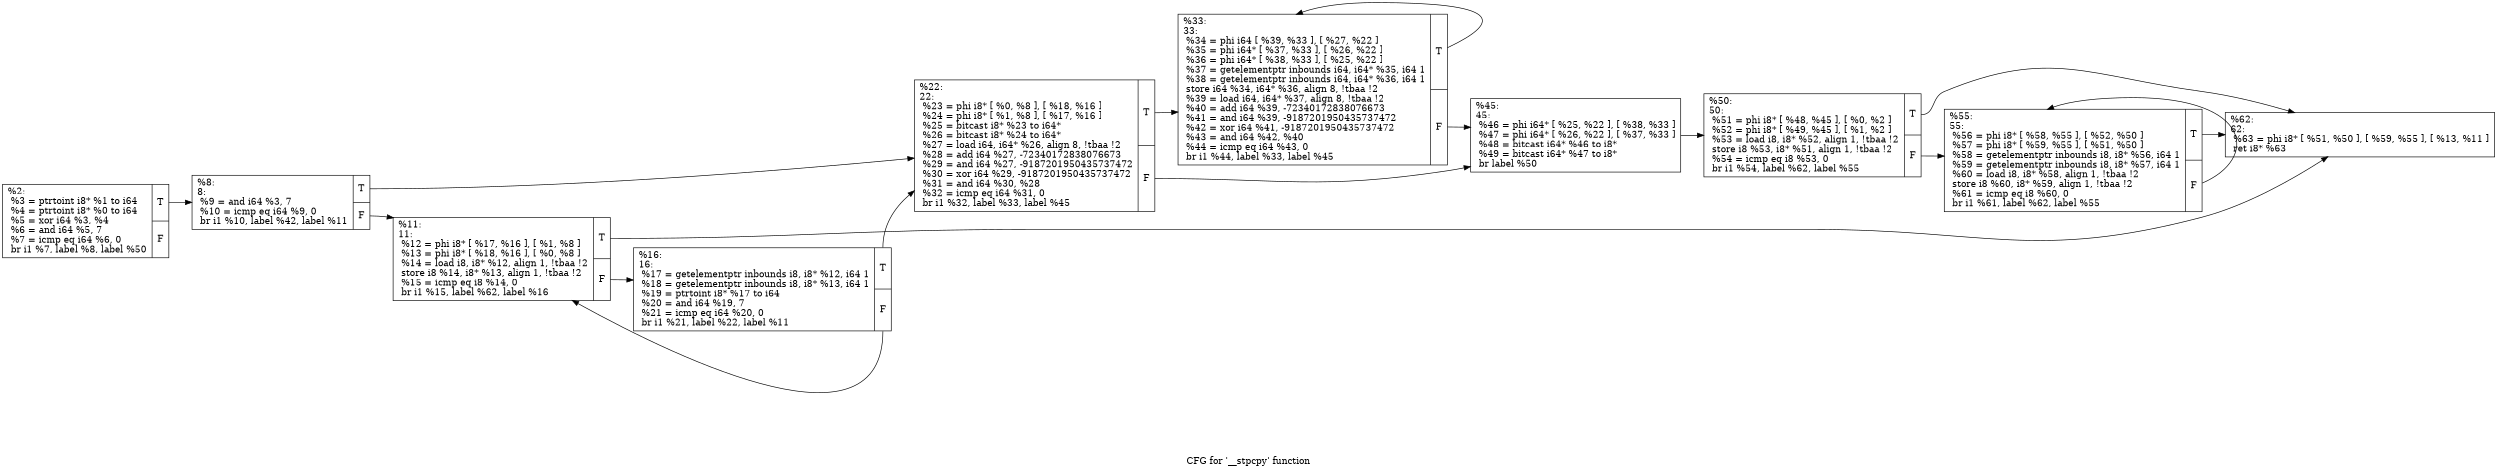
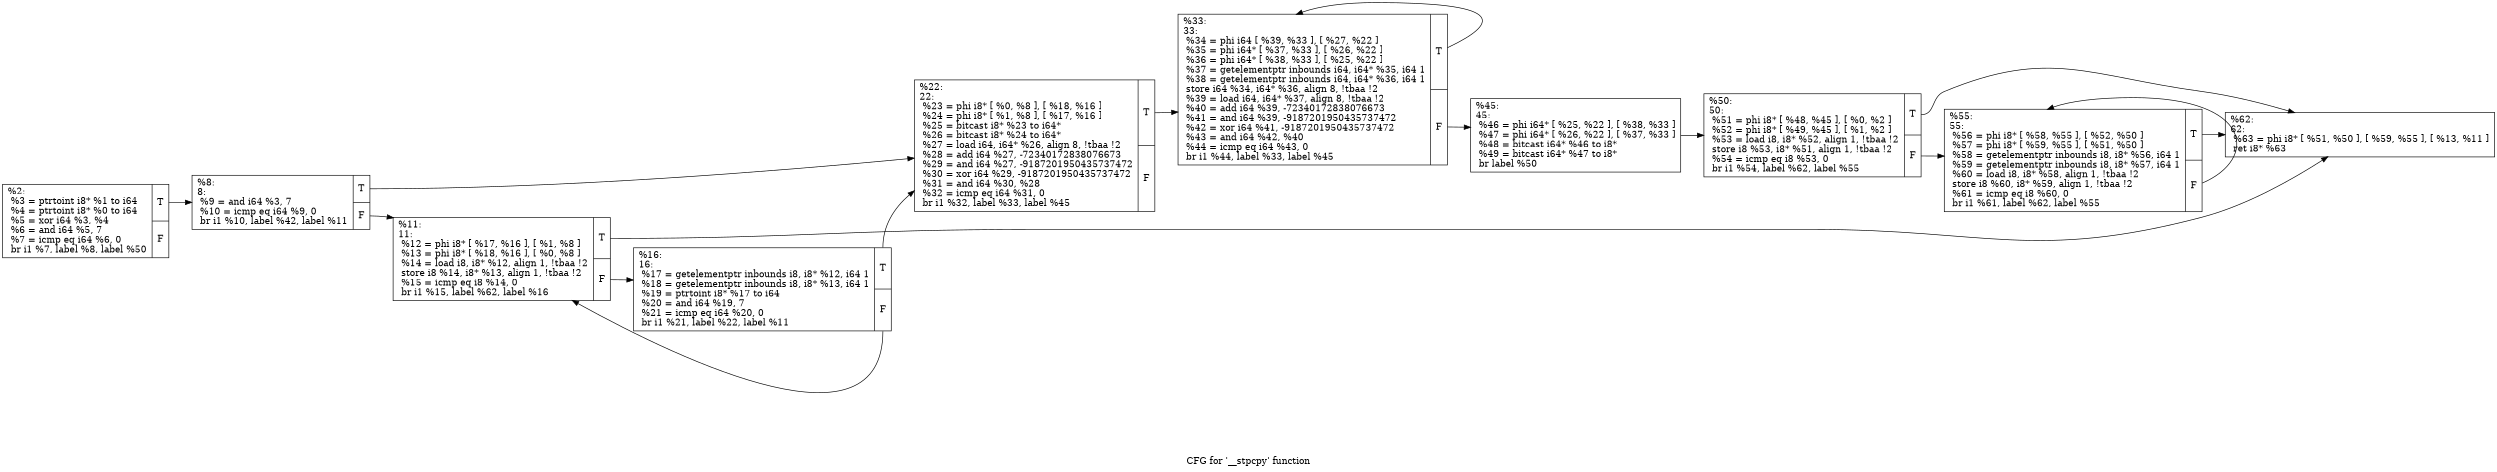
(1310, 182) -> none
